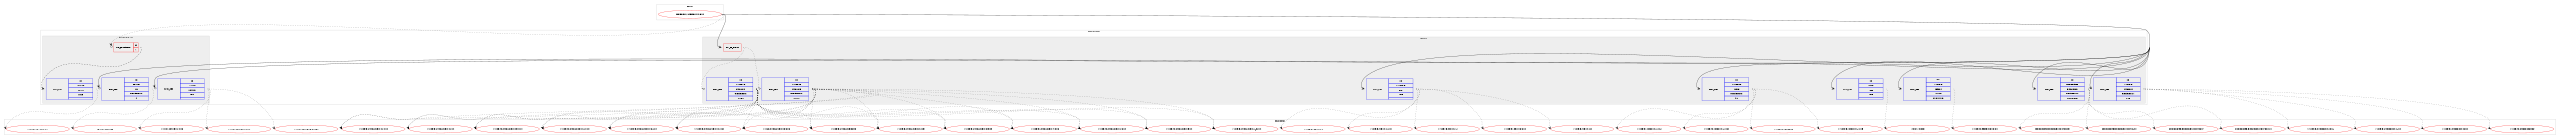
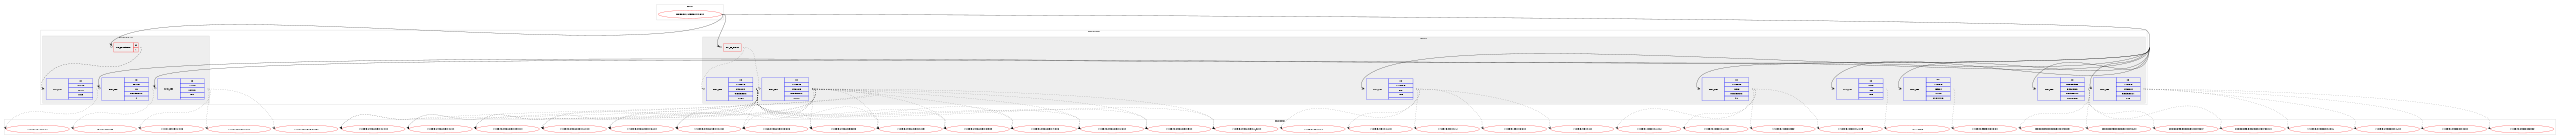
(723, 28) -> (723, 28)
(465, 32) -> (465, 32)
(1784, 129) -> (1784, 129)
(1918, 129) -> (1918, 129)
